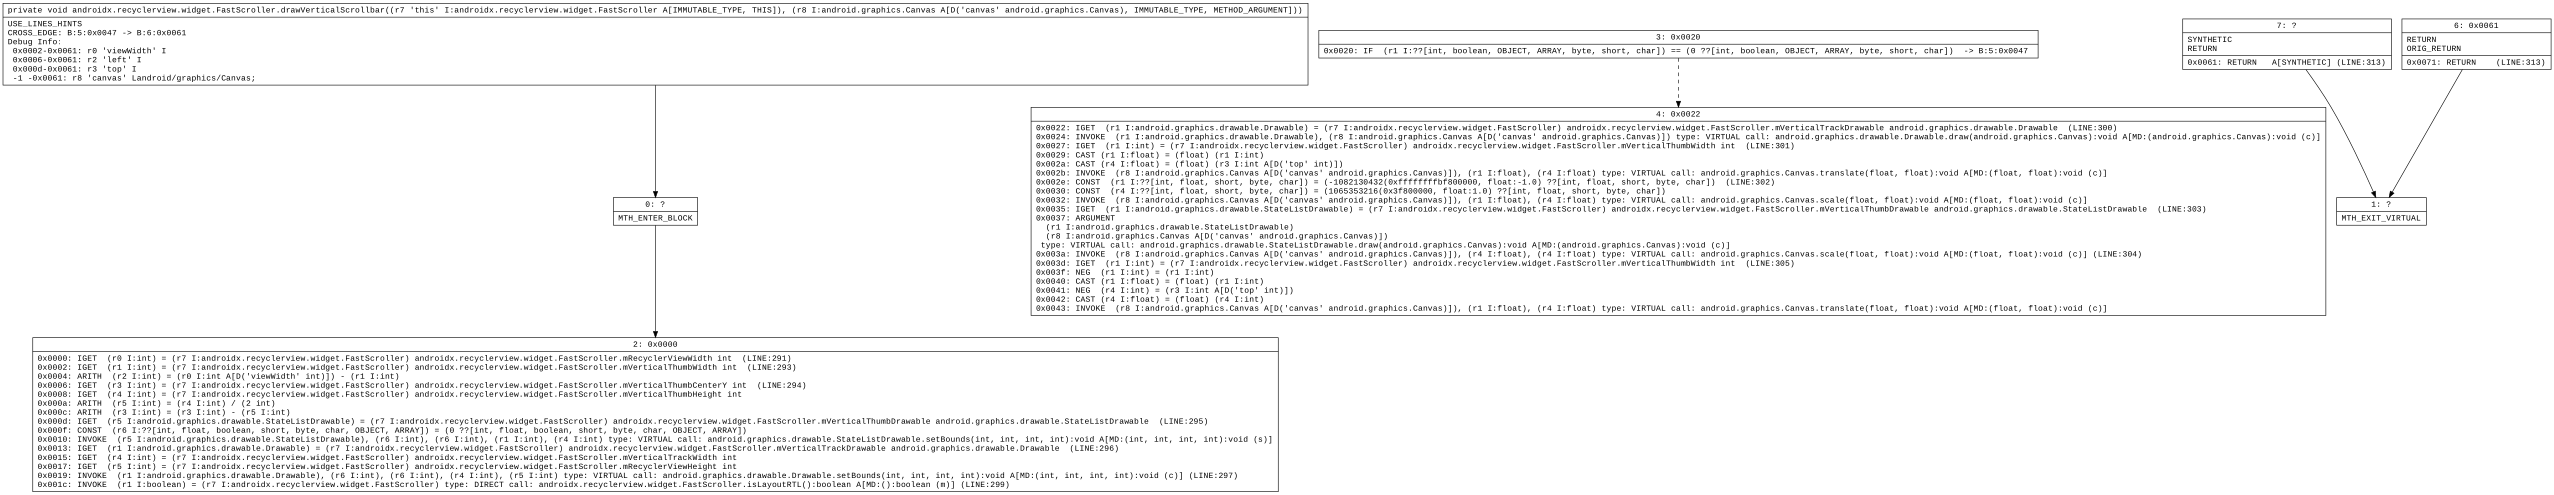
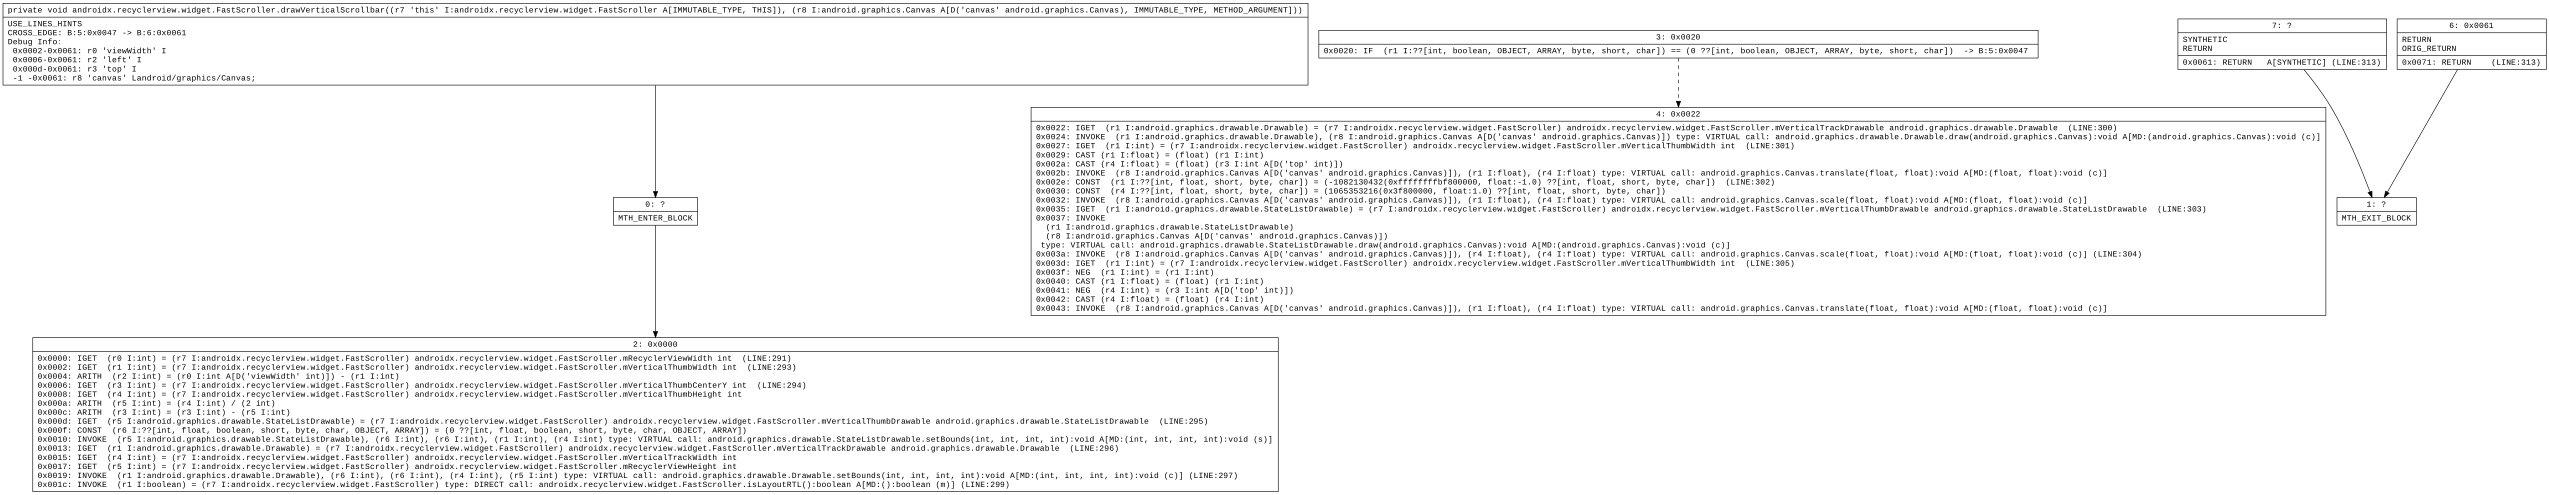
(1081, 218) -> (1076, 218)
(2382, 218) -> (2377, 218)
